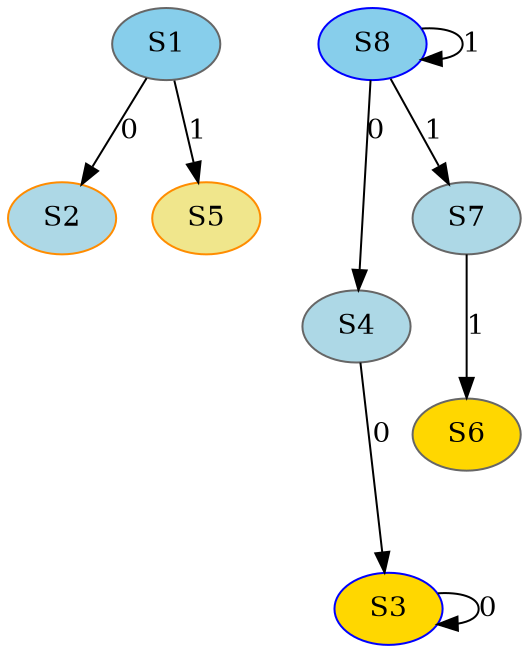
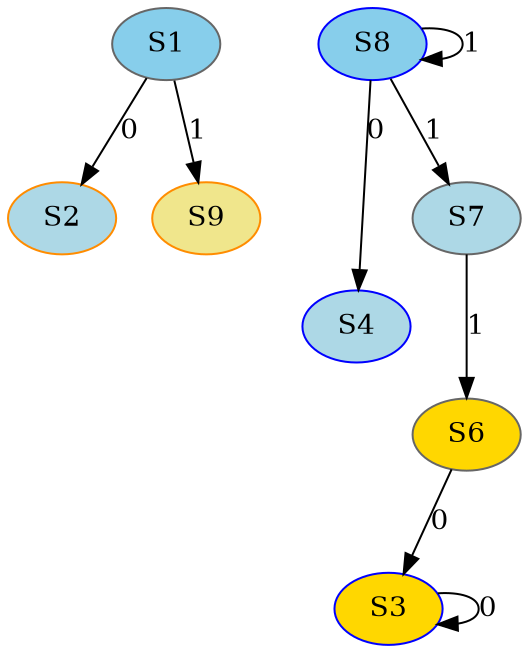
(206, 218) -> (206, 218)
(356, 326) -> (356, 326)
(371, 458) -> (432, 513)
